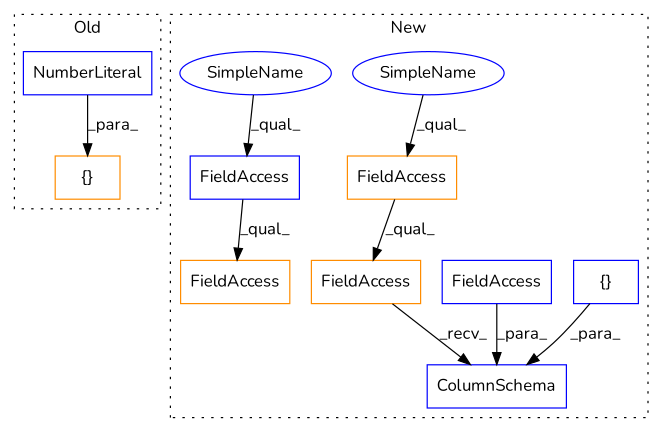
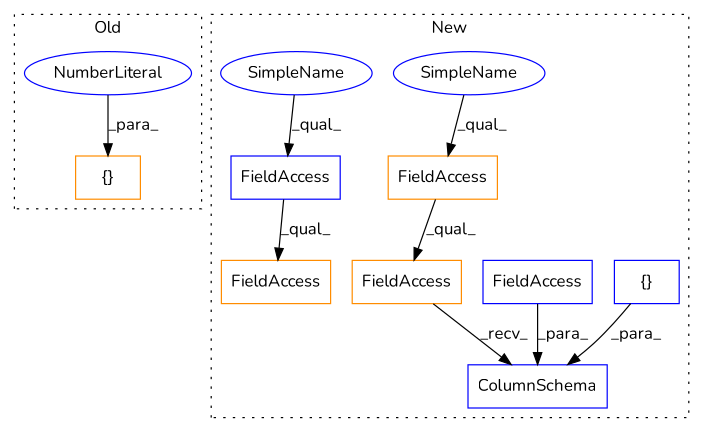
(88, 73) -> (108, 73)
